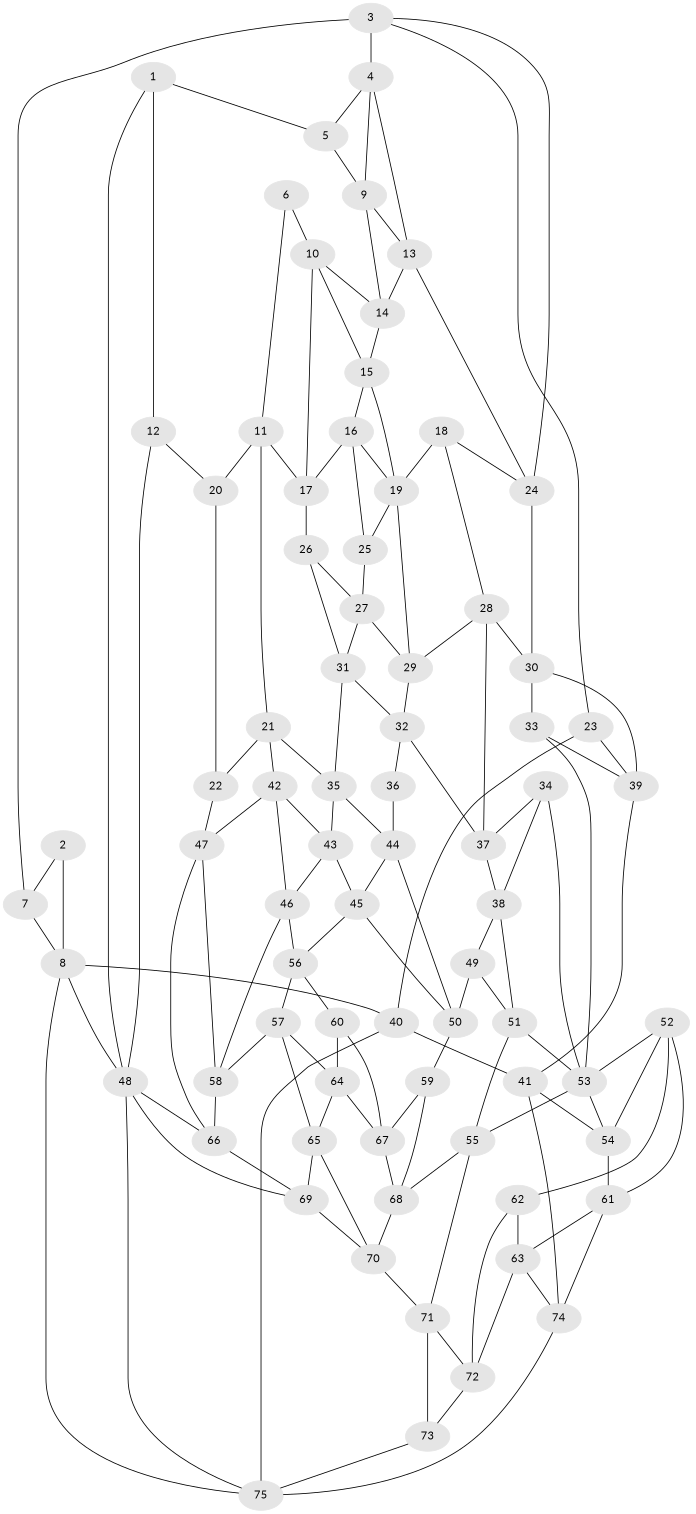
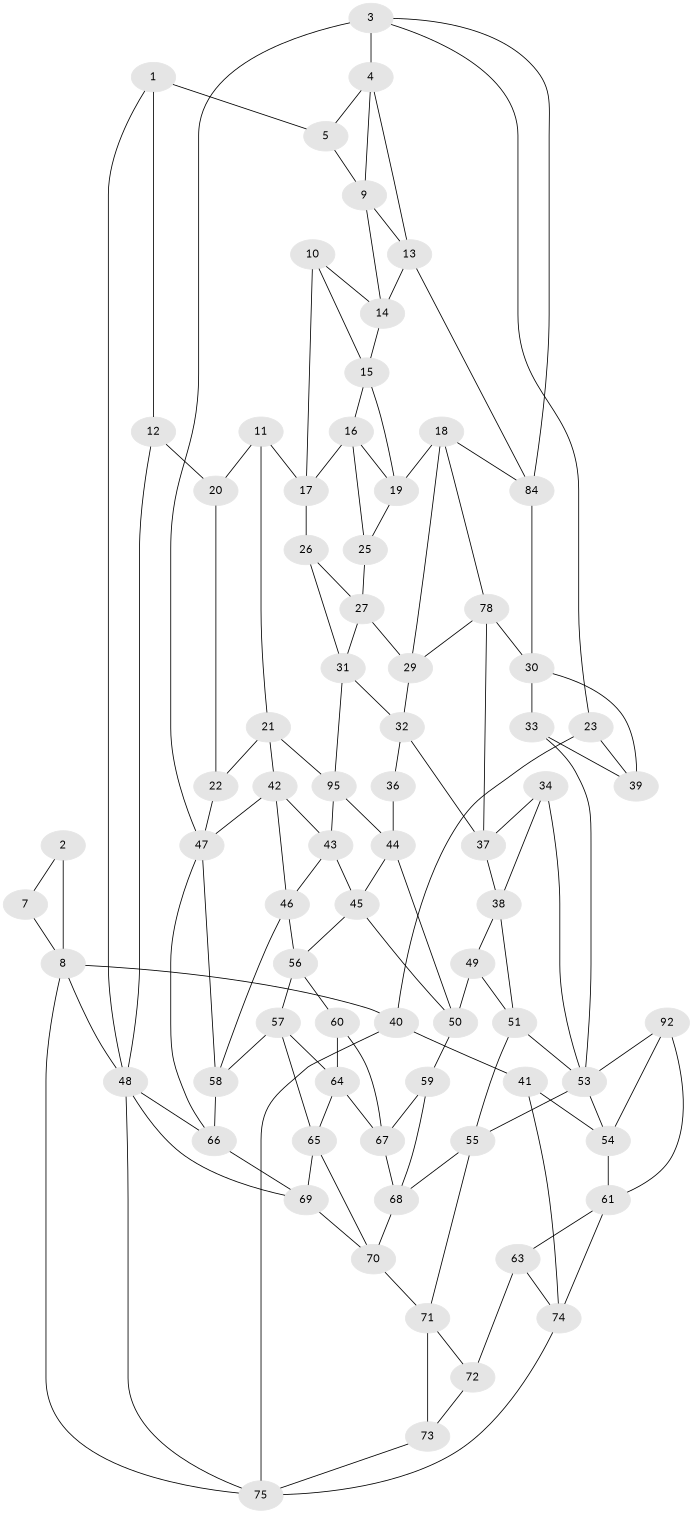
(286, 195) -> none
(18, 328) -> (198, 385)
(532, 491) -> (532, 491)
(403, 580) -> (427, 550)
(487, 609) -> (487, 609)
(334, 786) -> (334, 786)
(622, 952) -> none
(667, 1023) -> (667, 1023)
(518, 1200) -> none
